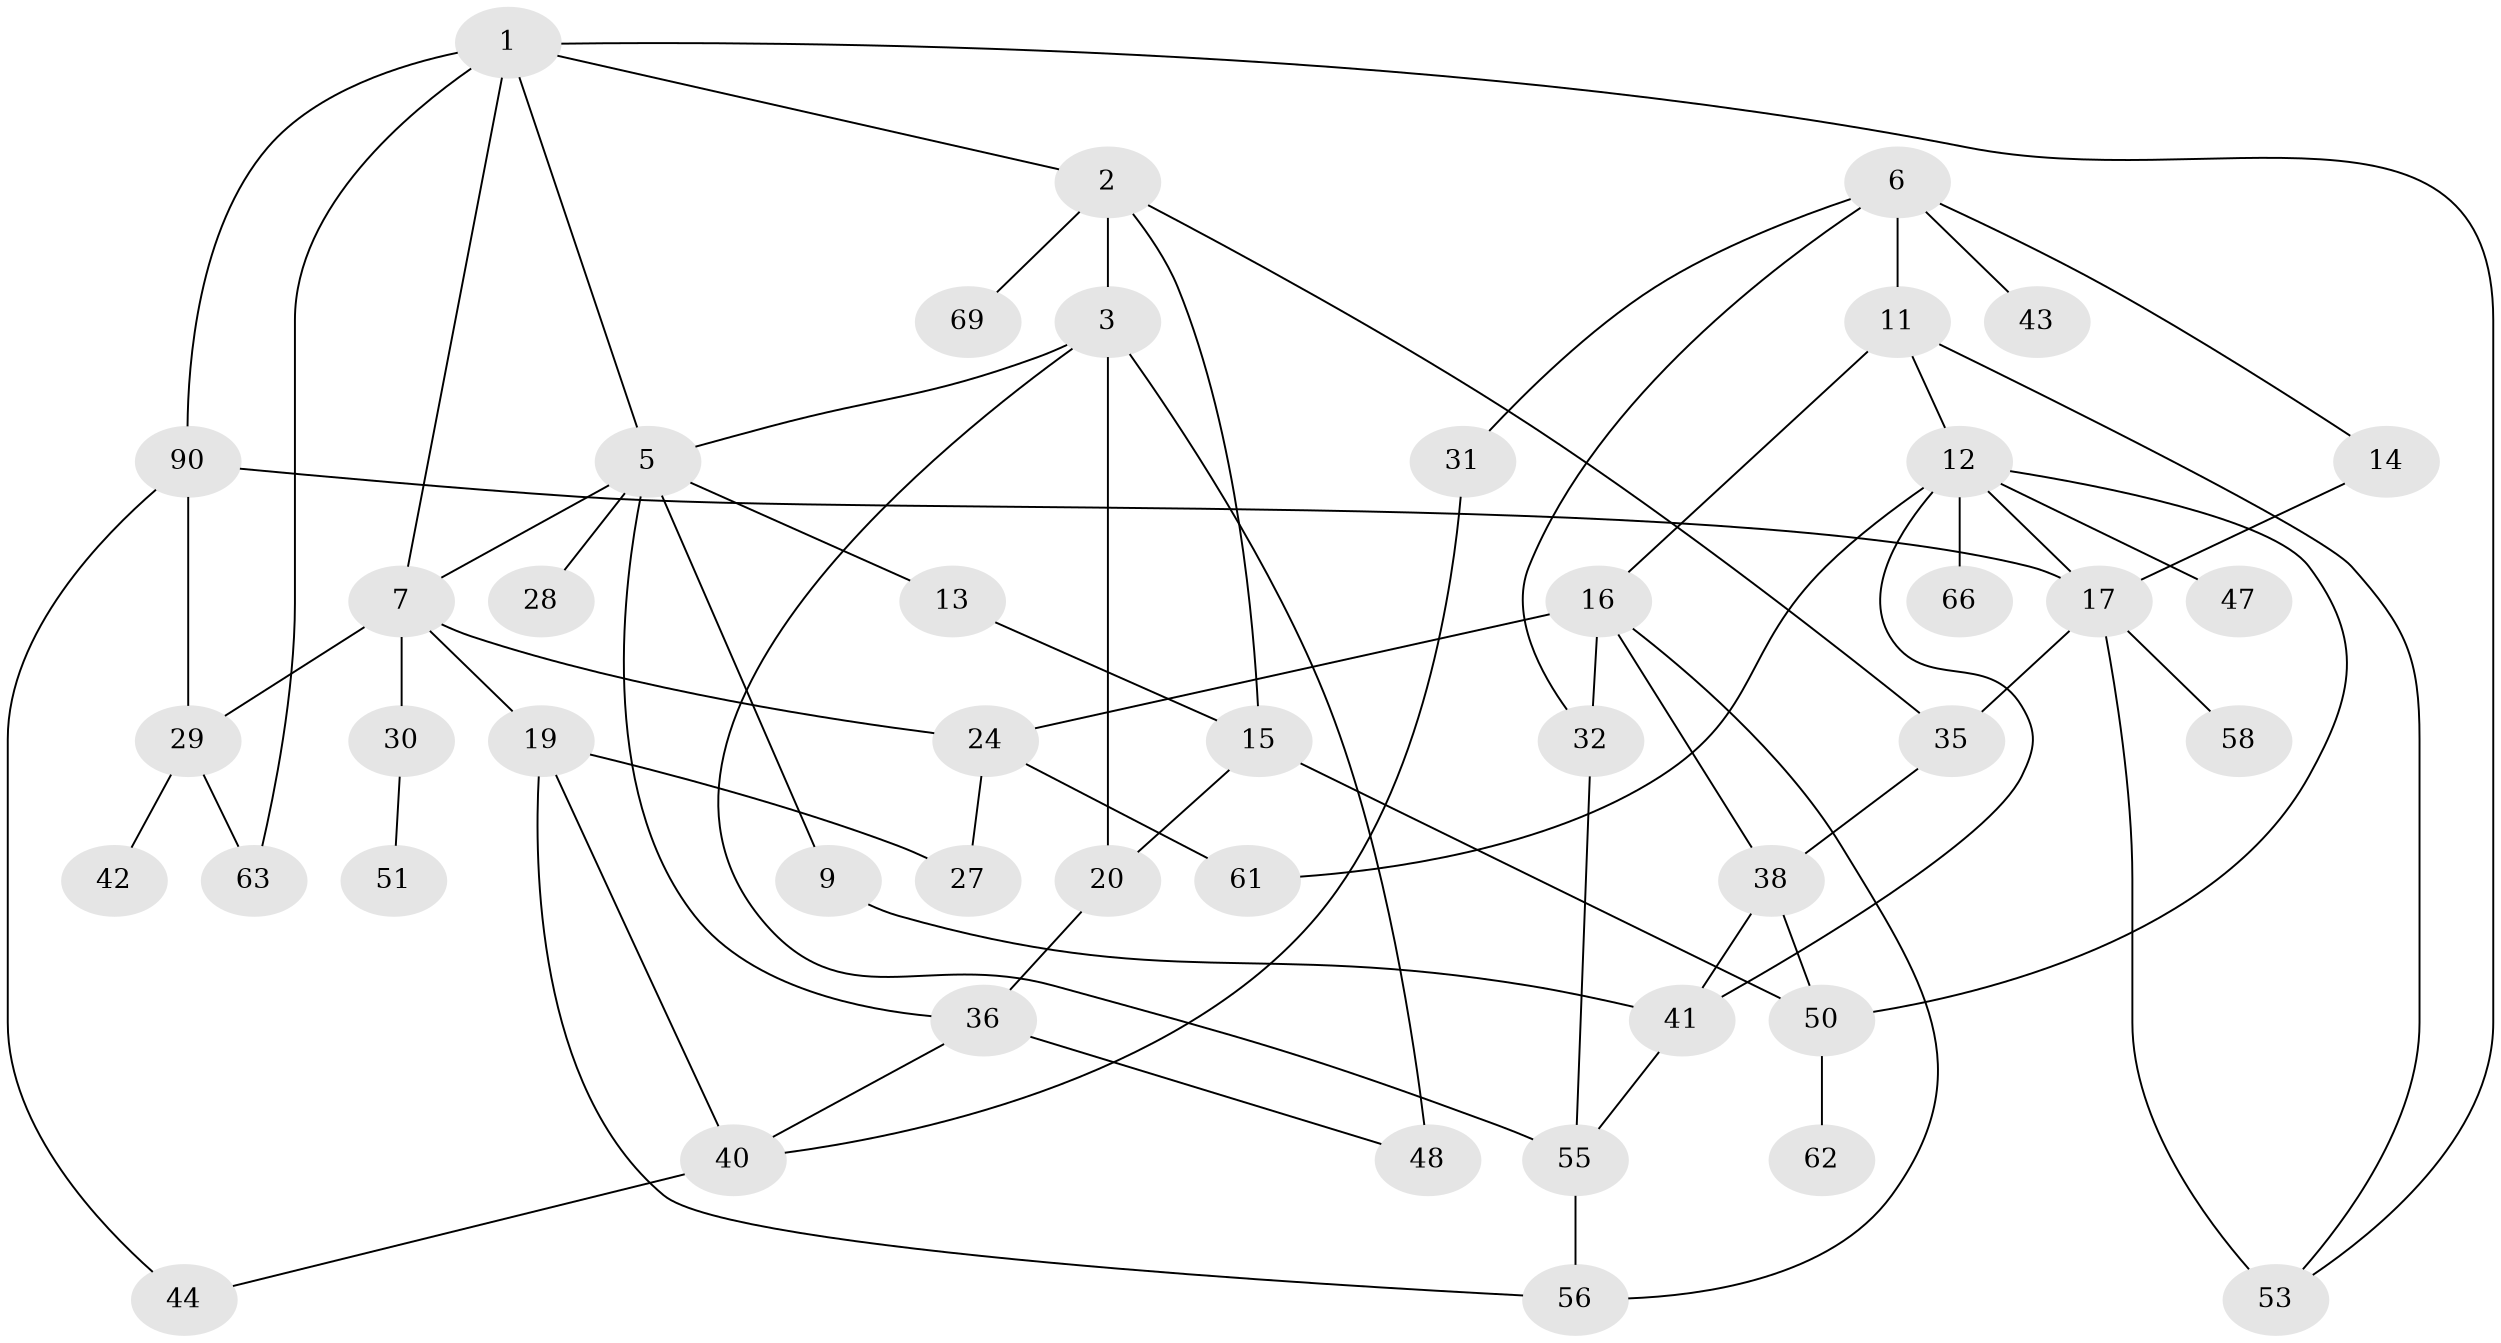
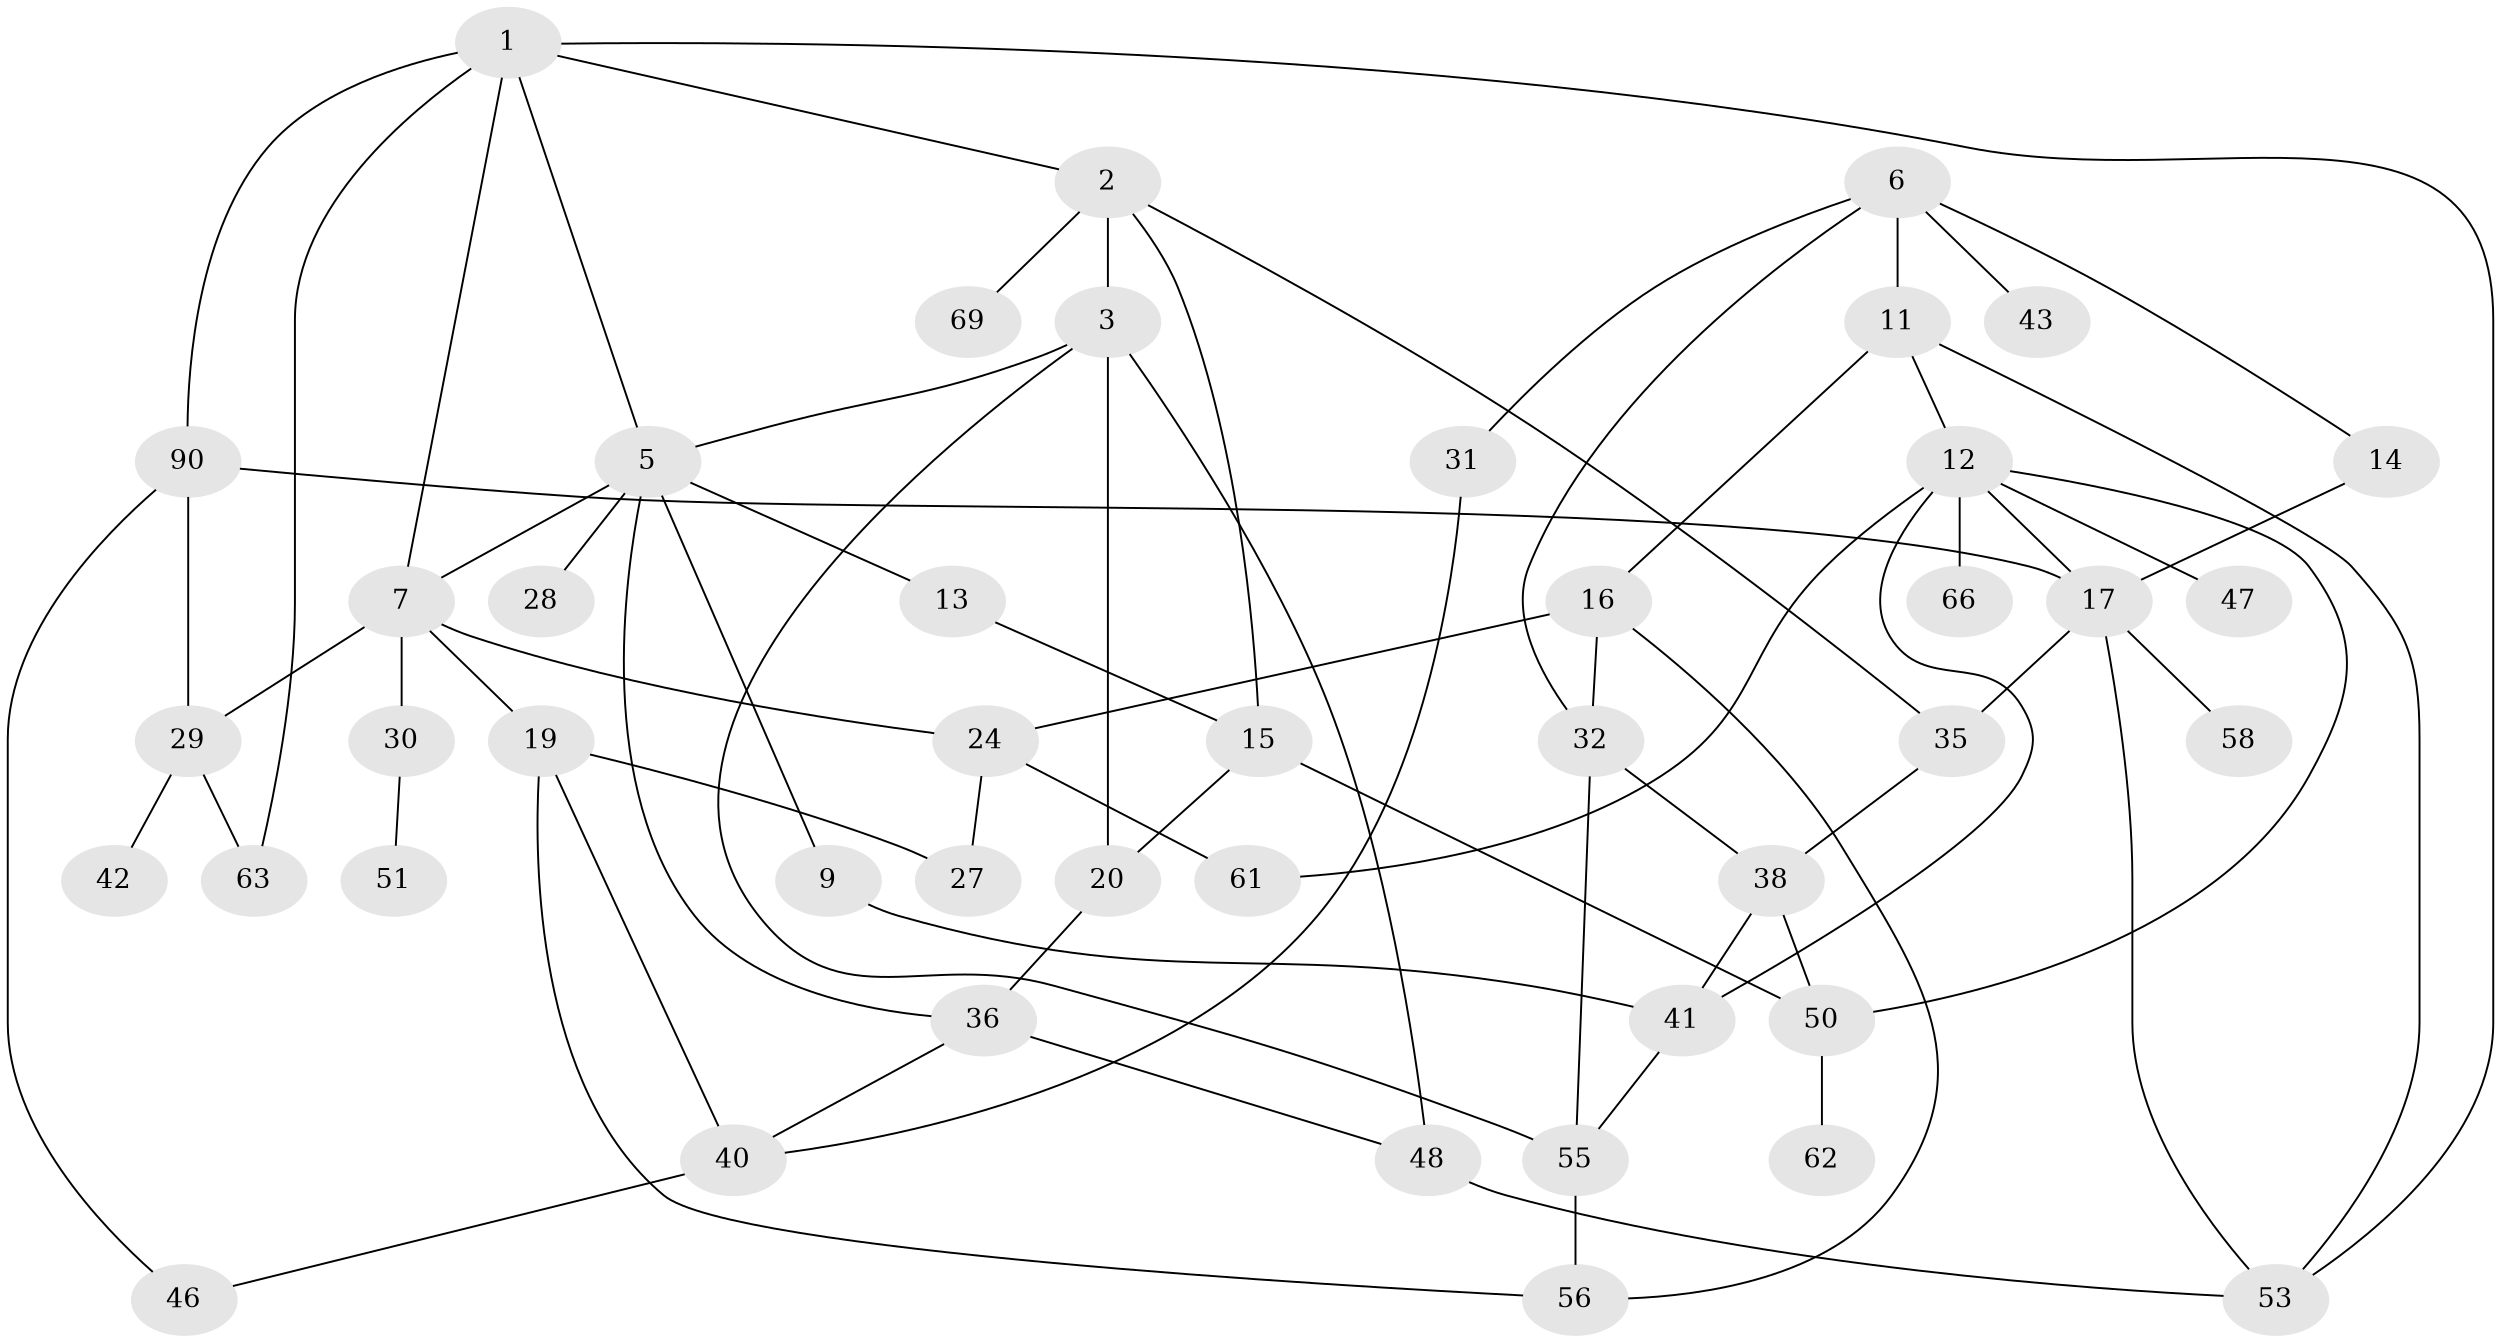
(1685, 741) -> (1681, 811)
none -> (1843, 1261)
(184, 1300) -> (184, 1300)
